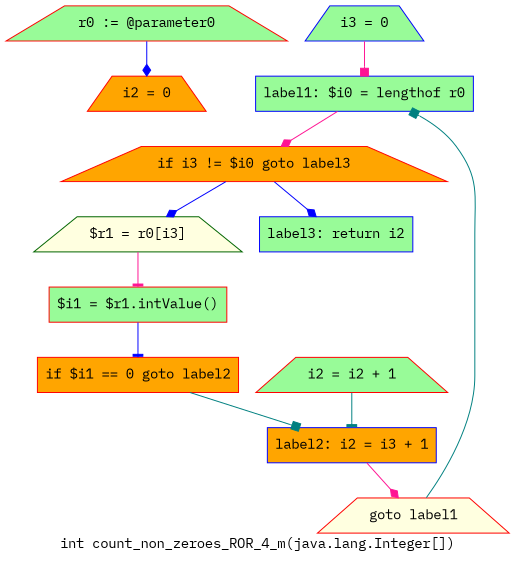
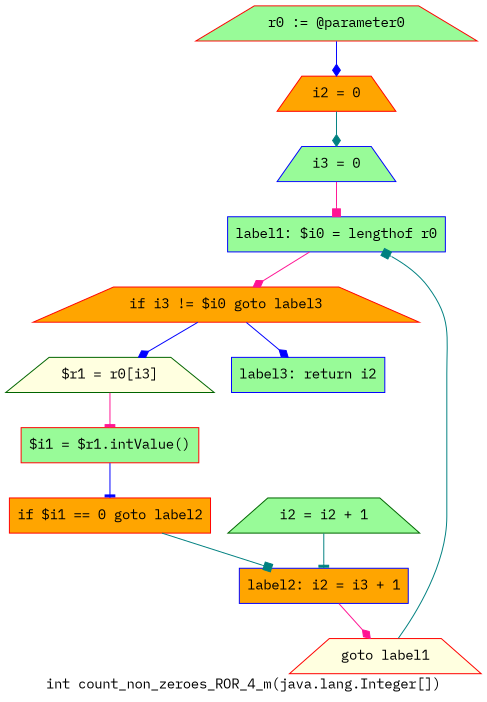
none -> (336, 123)
(352, 375) -> (324, 516)
